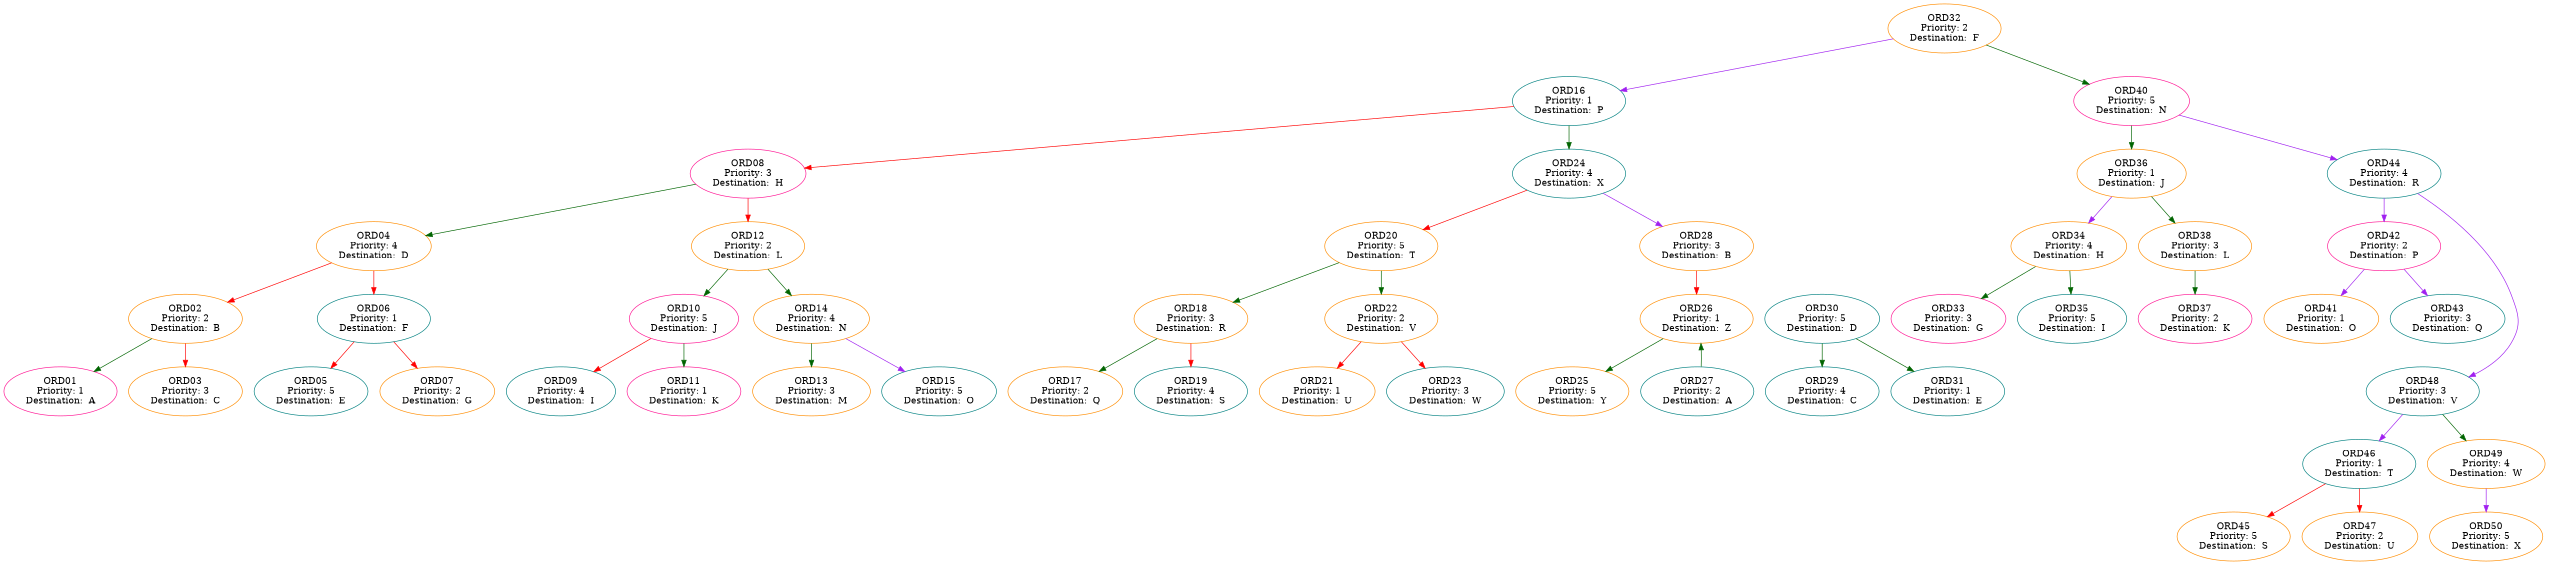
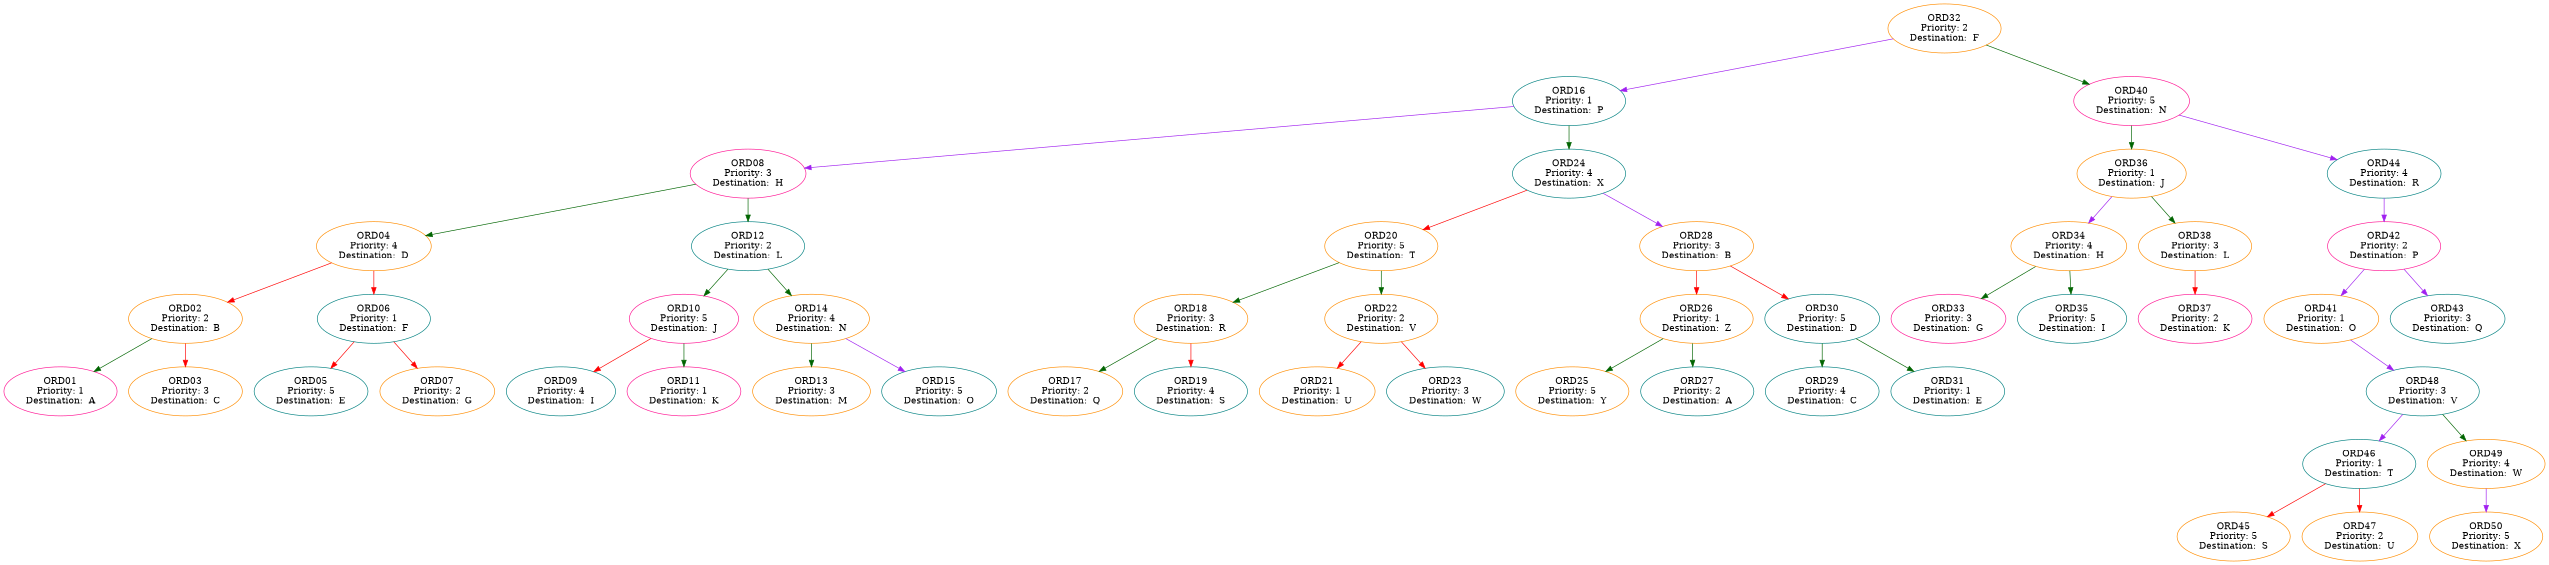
(1162, 137) -> (1162, 137)
(748, 207) -> (748, 207)
(748, 246) -> (748, 246)
(2502, 276) -> (2369, 353)
(2195, 279) -> (2195, 279)
none -> (1756, 281)
(1701, 358) -> (1692, 352)
